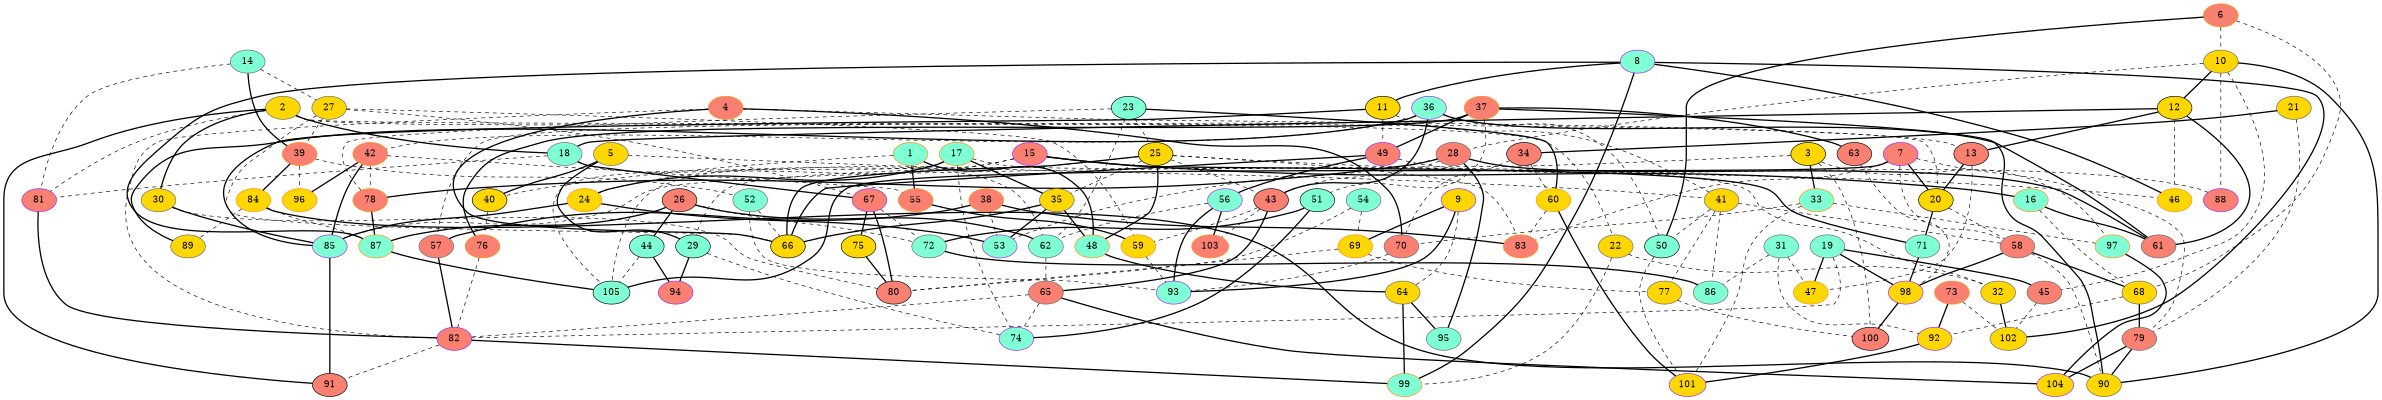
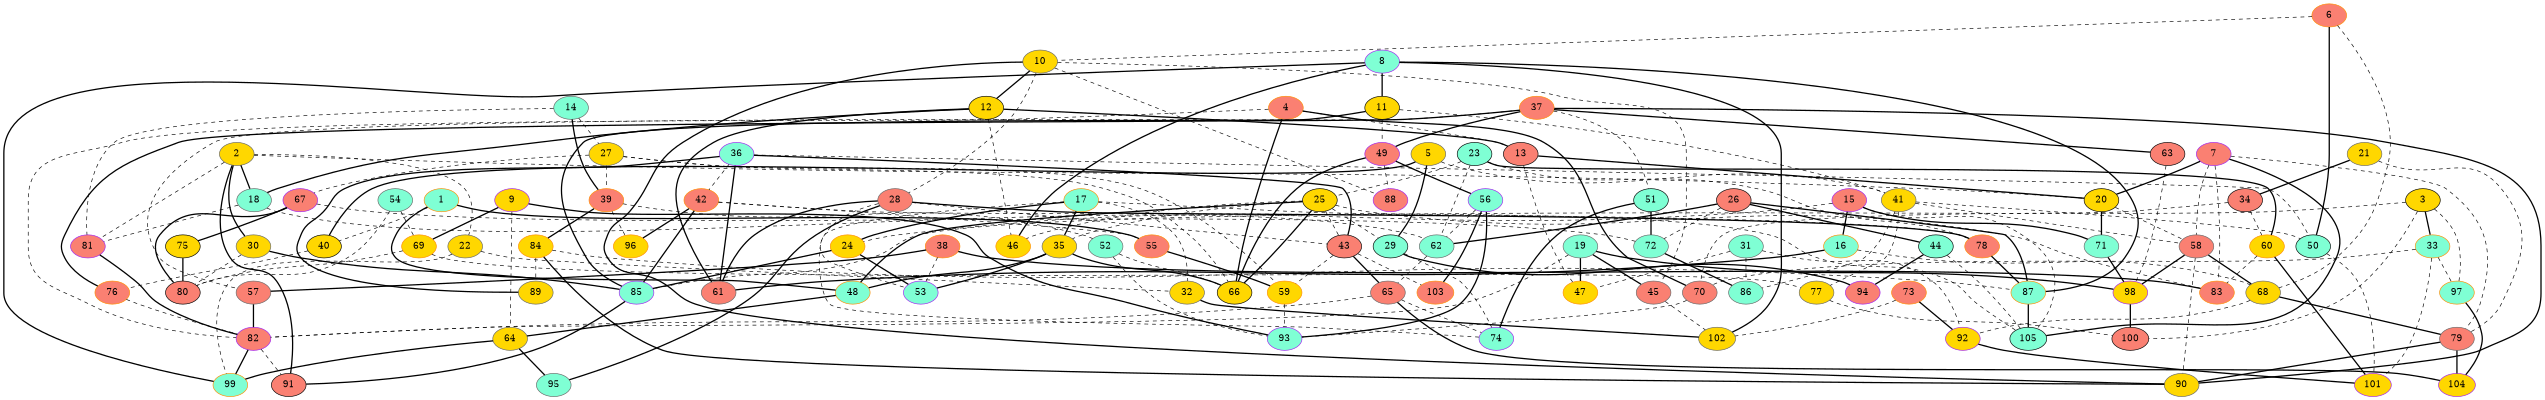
(756, 186) -> none
